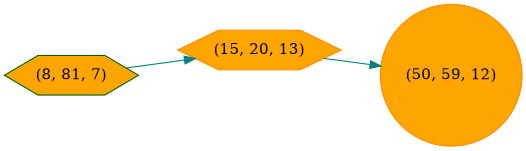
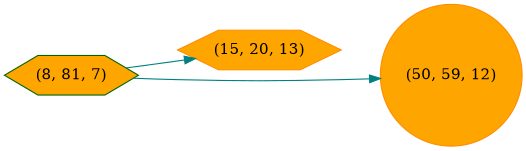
(347, 61) -> (251, 81)
